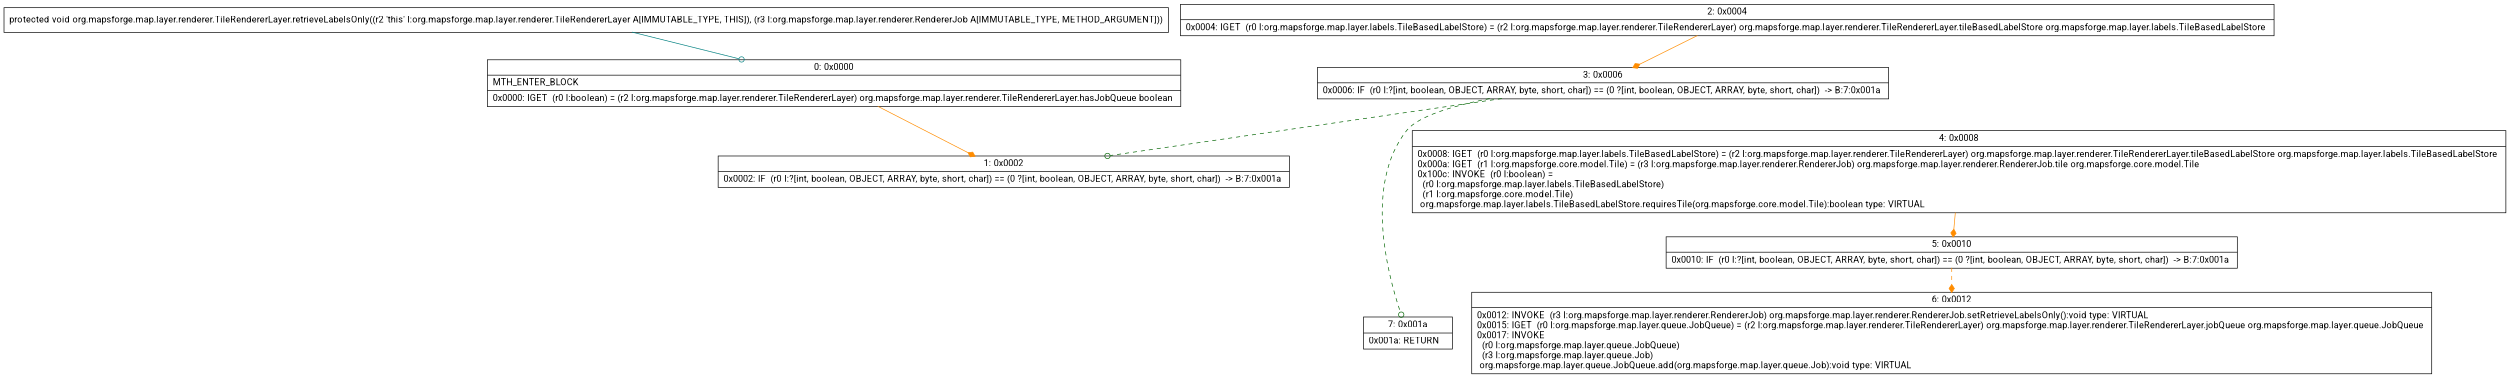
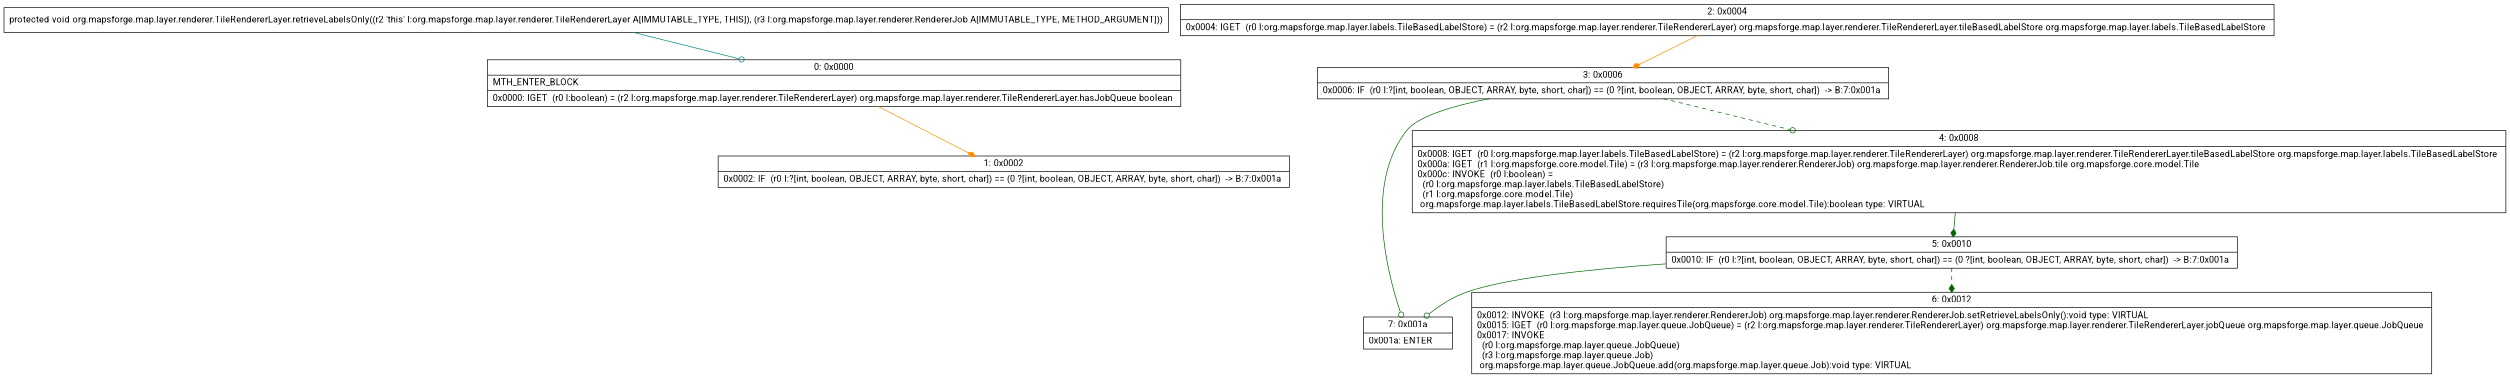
(1306, 127) -> (1727, 114)
(1487, 174) -> (1487, 174)
(1386, 175) -> (1386, 175)
(1955, 221) -> (1955, 221)
none -> (1544, 276)
(1952, 276) -> (1952, 276)
(1408, 341) -> (1405, 341)
